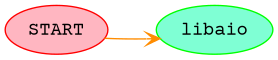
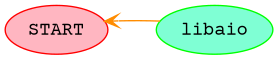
(125, 39) -> (139, 21)
